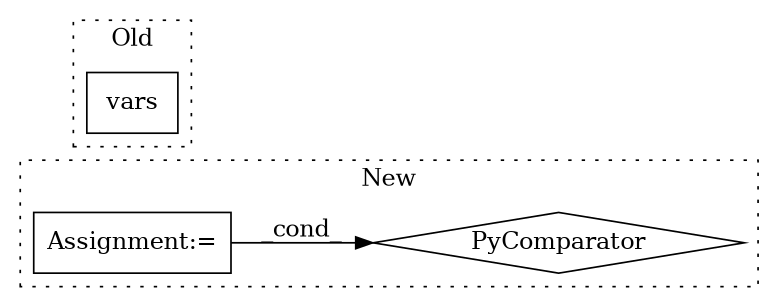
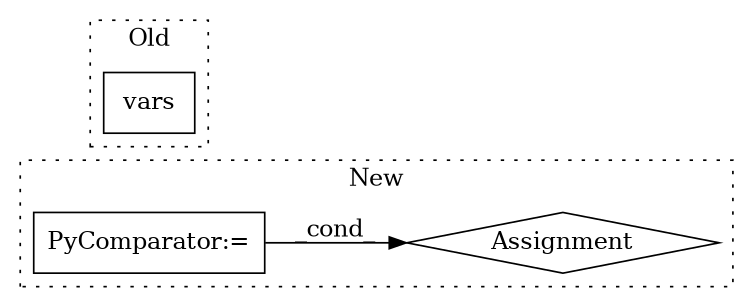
(132, 243) -> (149, 243)
(559, 243) -> (563, 243)
